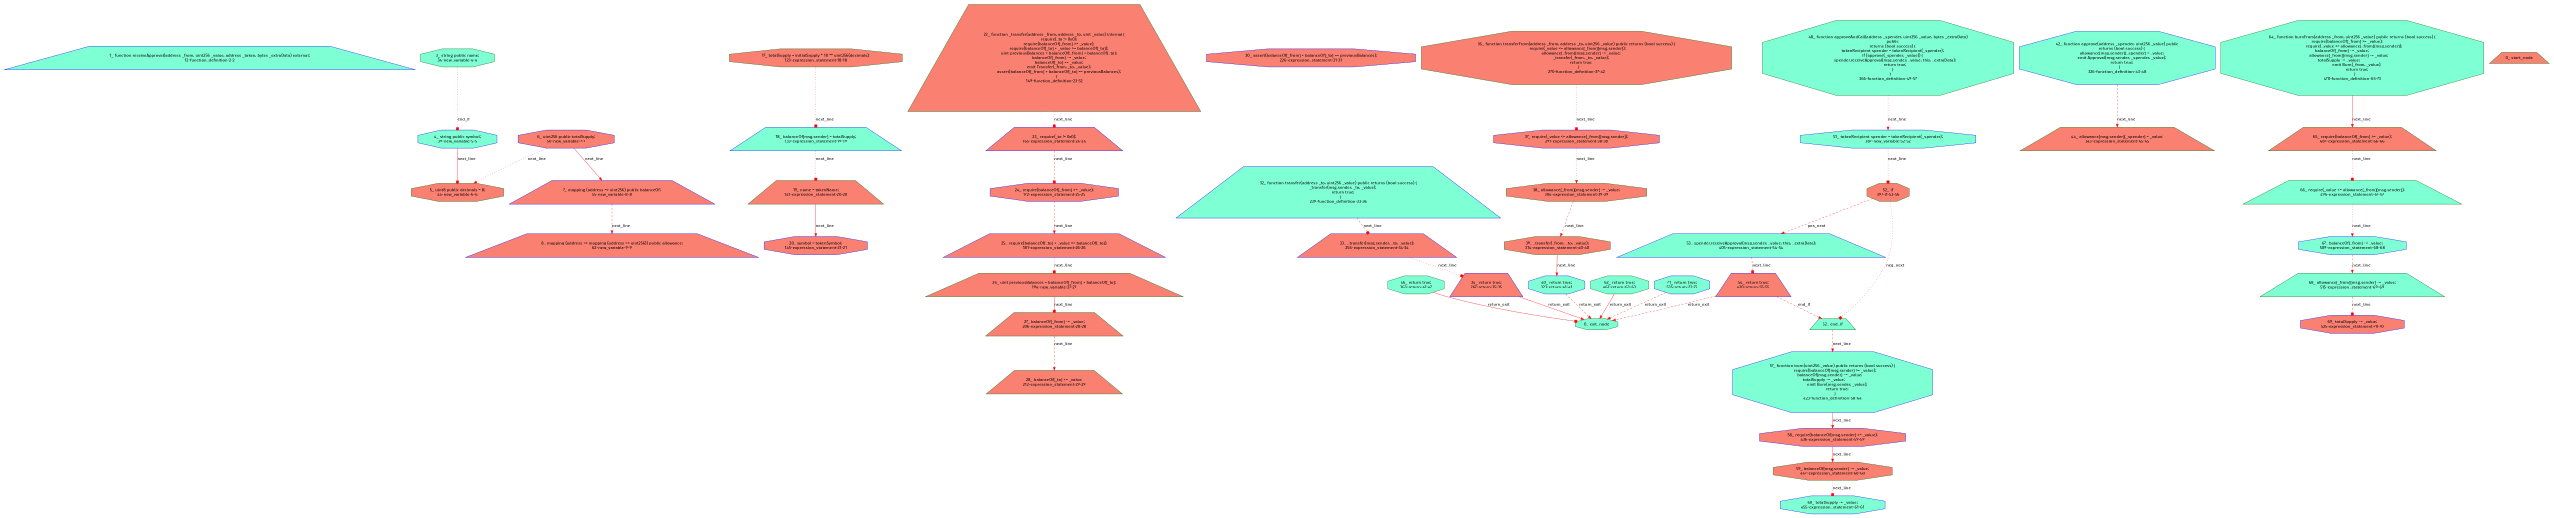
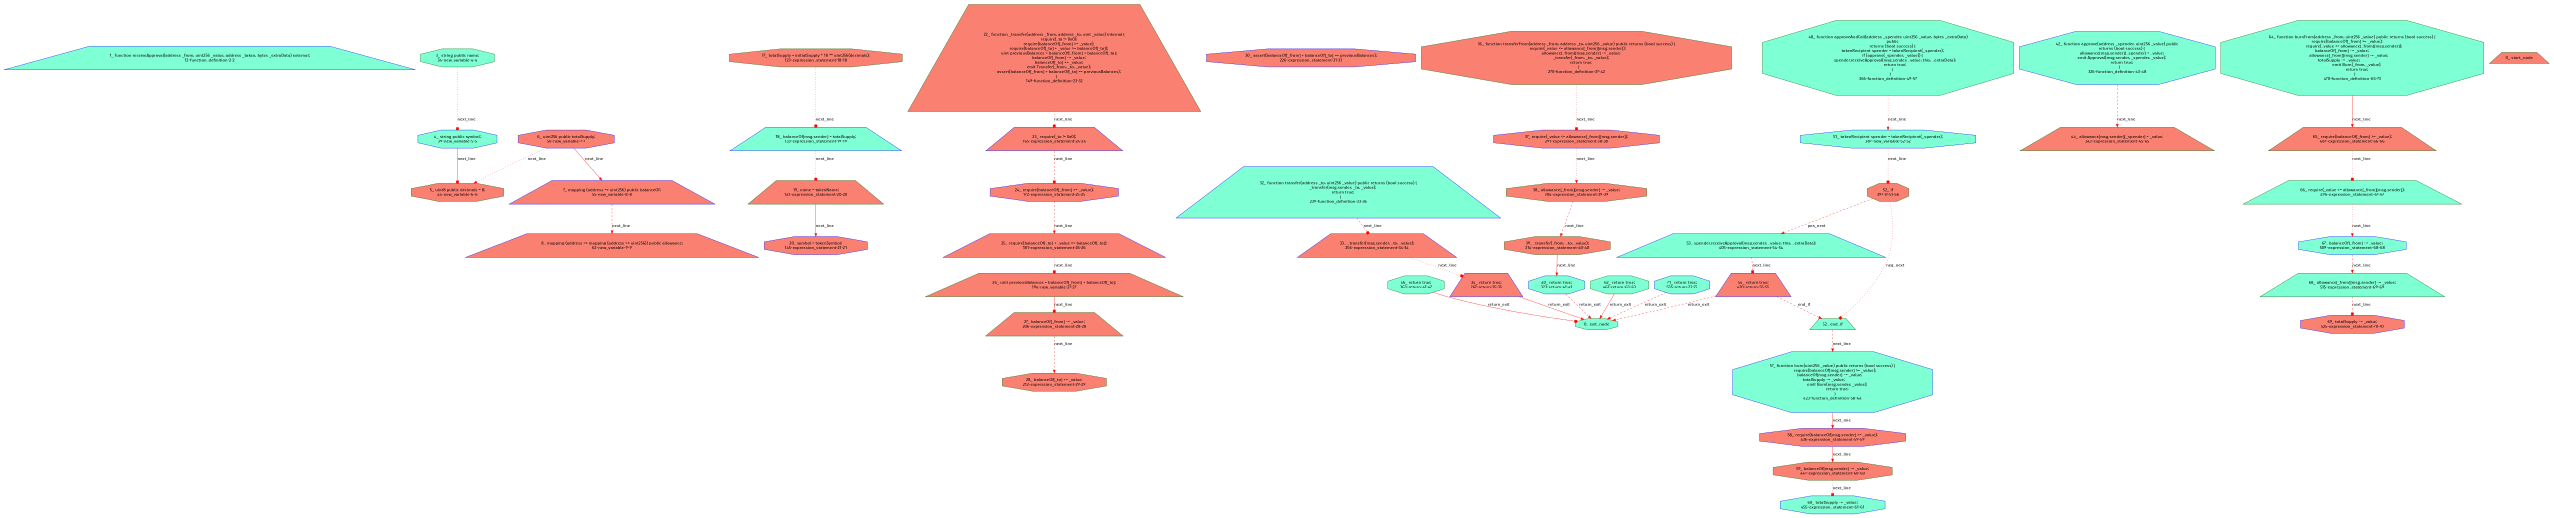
(464, 119) -> (467, 119)
(1888, 192) -> (1888, 192)
(1054, 382) -> (1054, 382)
